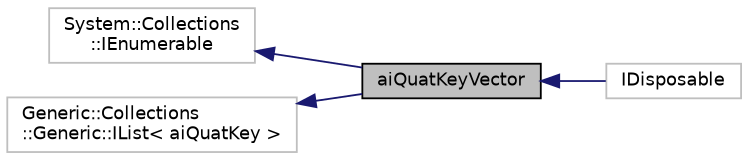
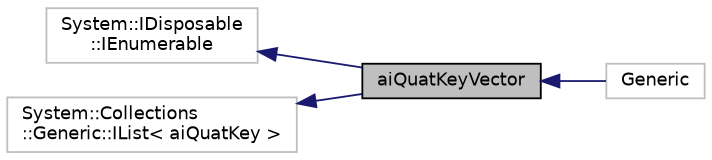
(152, 36) -> (152, 36)
(674, 81) -> (656, 81)
(152, 125) -> (152, 125)
